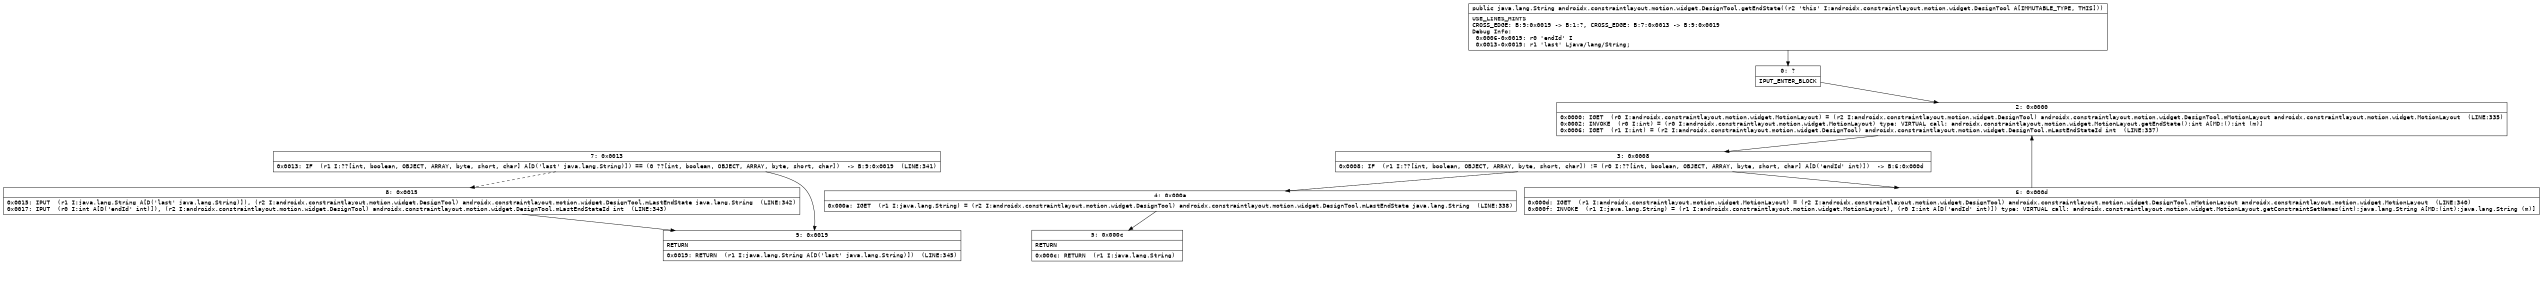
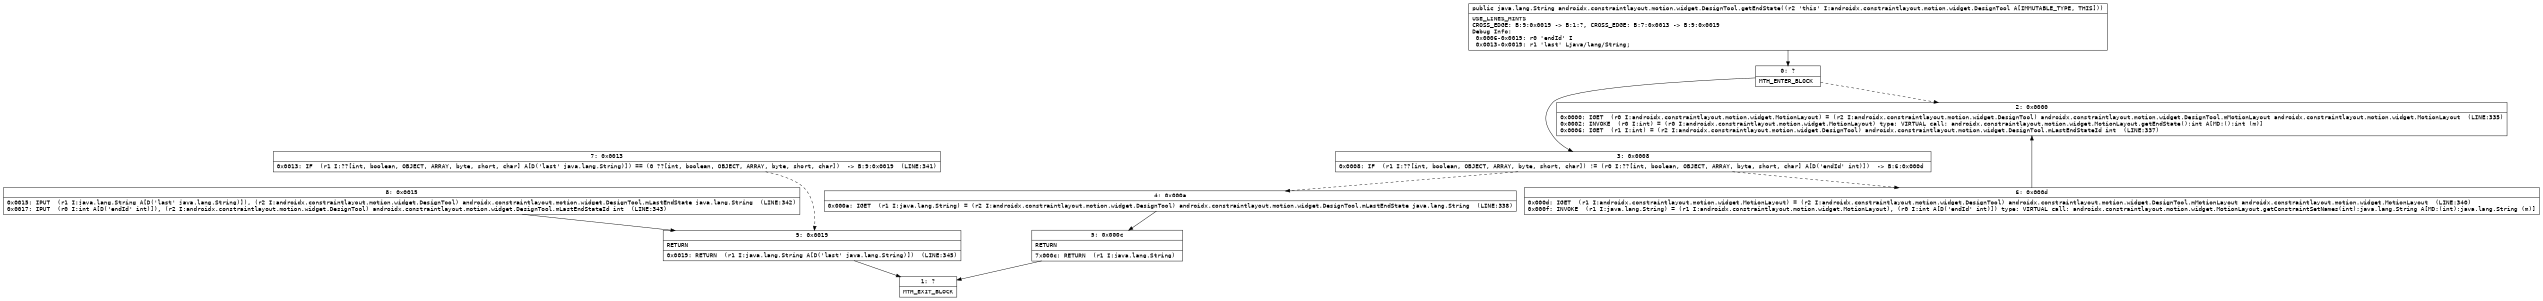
(1788, 81) -> (1786, 81)
(1877, 92) -> (1877, 92)
(1804, 143) -> (1624, 87)
(515, 179) -> none
(1813, 180) -> (1813, 180)
(1404, 181) -> (1404, 181)
(804, 187) -> (804, 187)
(1107, 256) -> (1107, 256)
none -> (928, 287)
